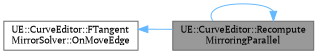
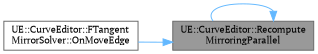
(160, 29) -> (151, 42)
